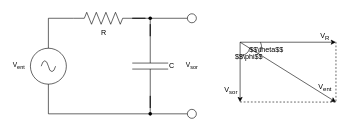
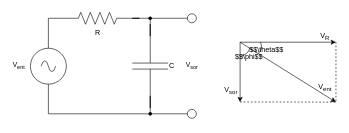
(104, 18) -> (98, 18)
